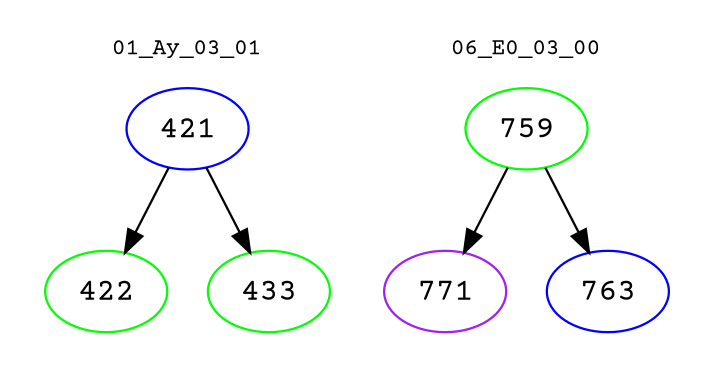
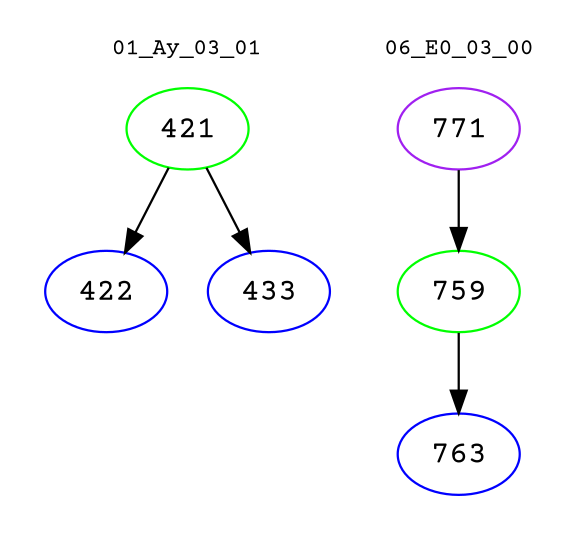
(188, 129) -> (188, 129)
(491, 200) -> (459, 199)
(106, 292) -> (106, 292)
(269, 292) -> (269, 292)
